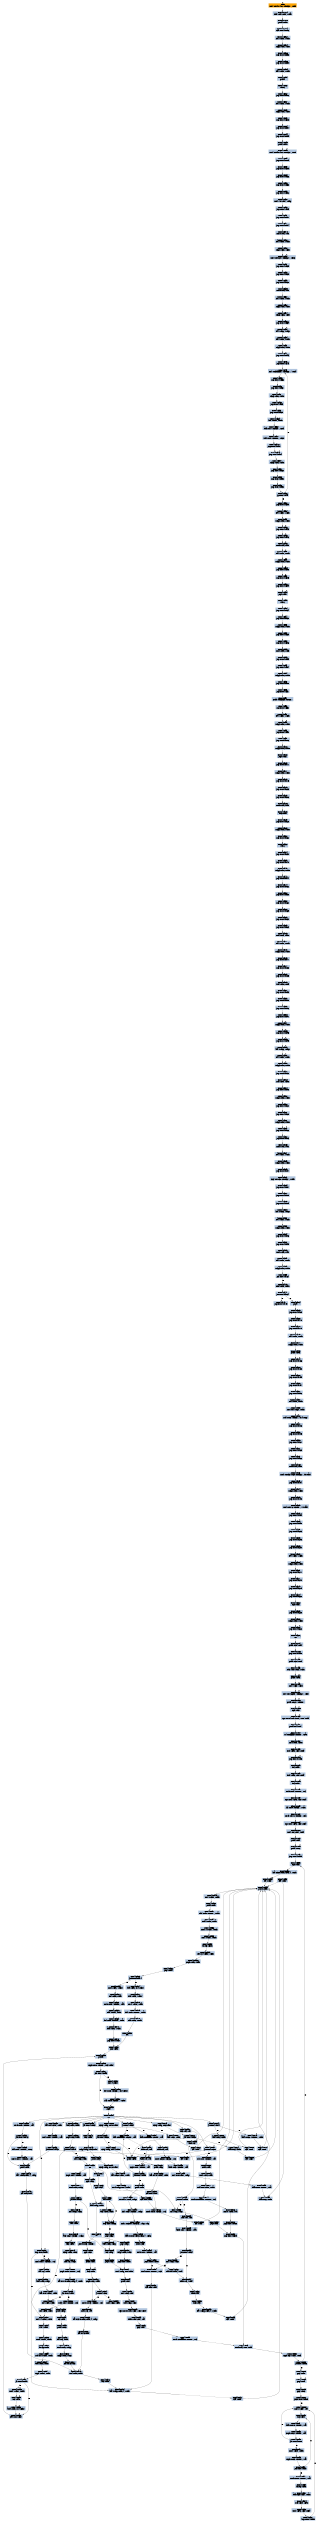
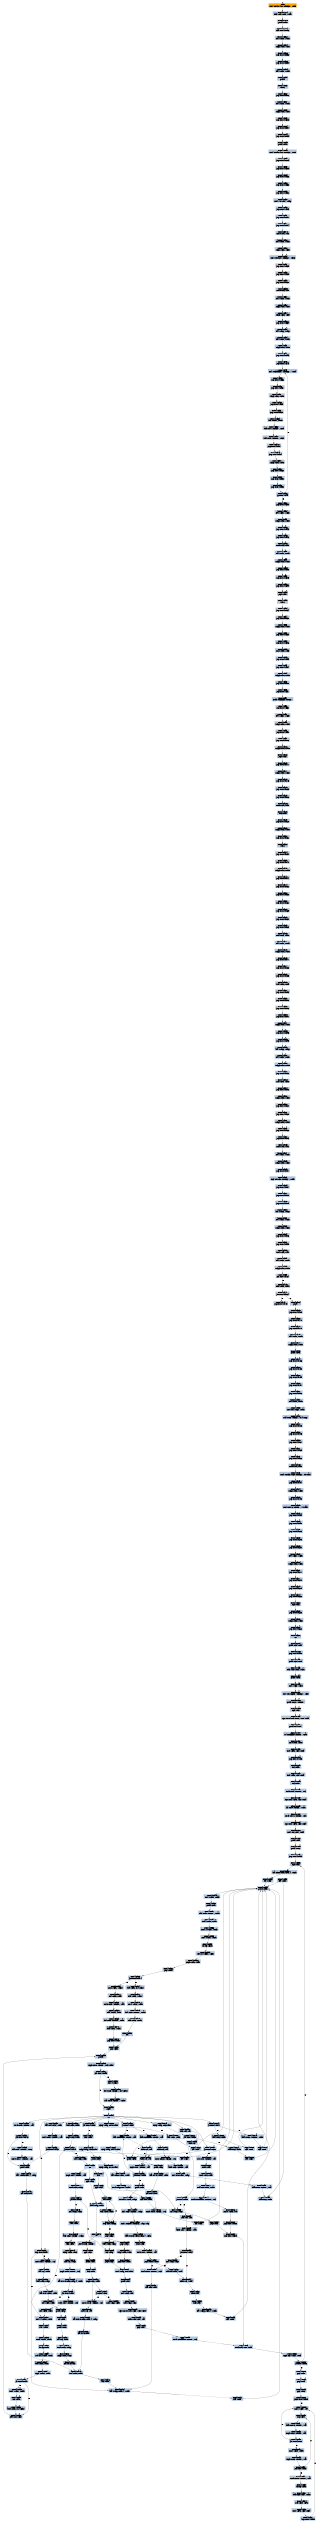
(103, 2137) -> none
